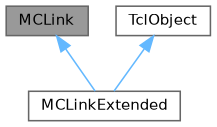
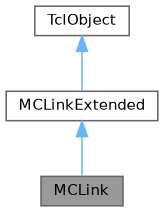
(80, 70) -> (82, 156)
